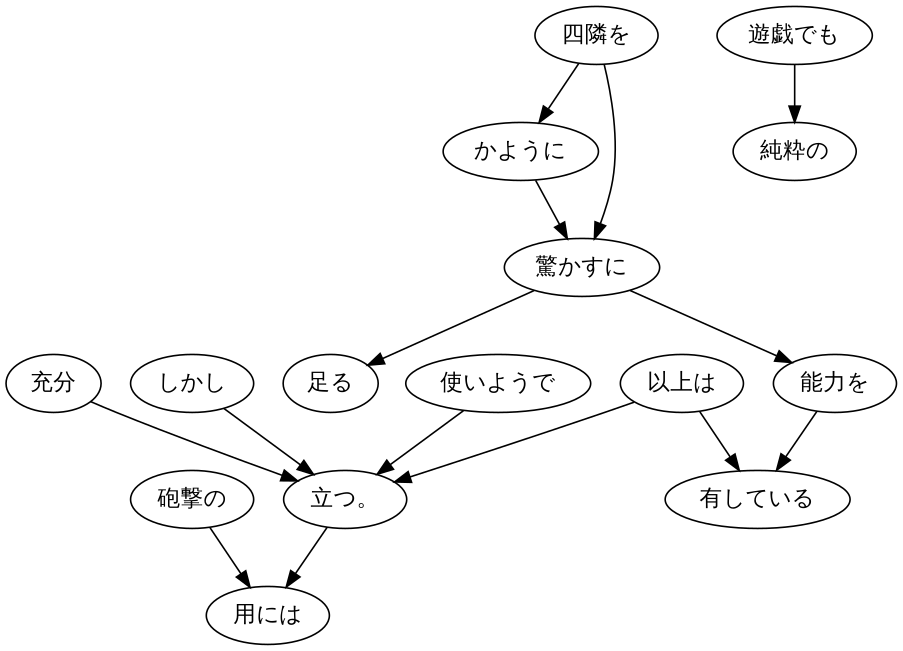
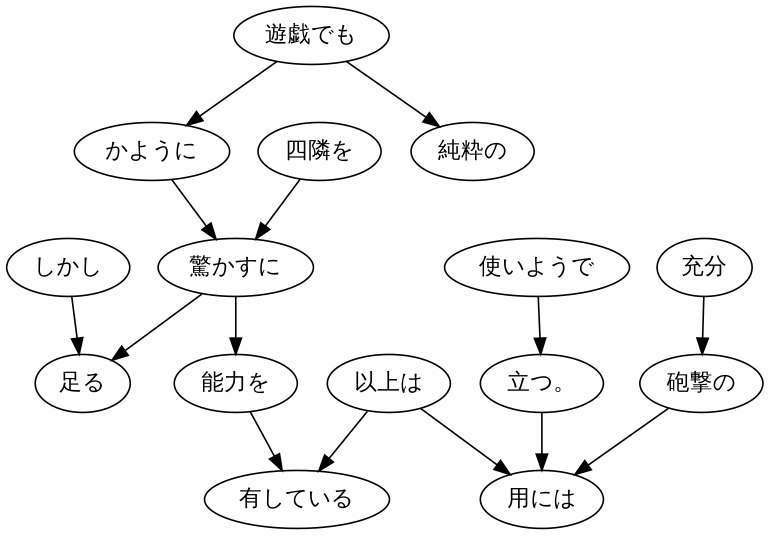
(563, 86) -> (238, 89)
(262, 437) -> (74, 318)
(186, 440) -> (703, 318)
(522, 440) -> (459, 437)
